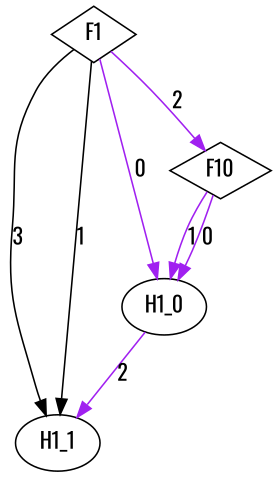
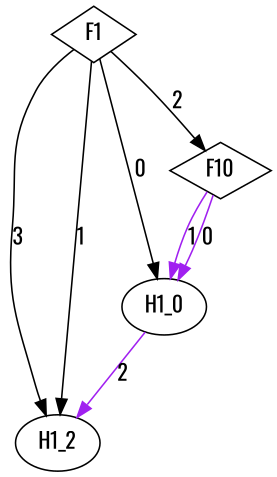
(154, 94) -> (154, 94)
(126, 161) -> (126, 161)
(58, 443) -> (58, 443)
